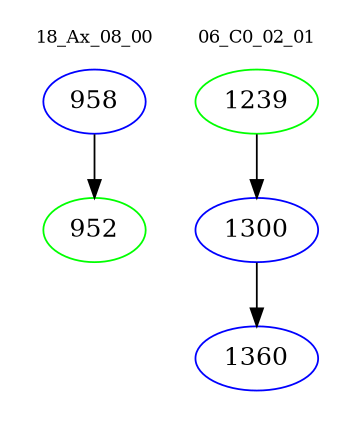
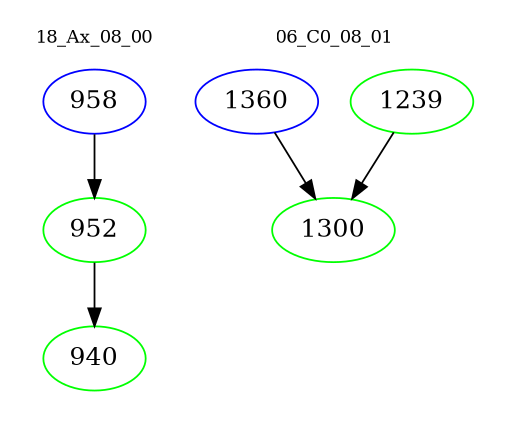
(257, 38) -> (334, 38)
(257, 230) -> (333, 230)
(257, 286) -> (290, 158)
none -> (95, 358)
